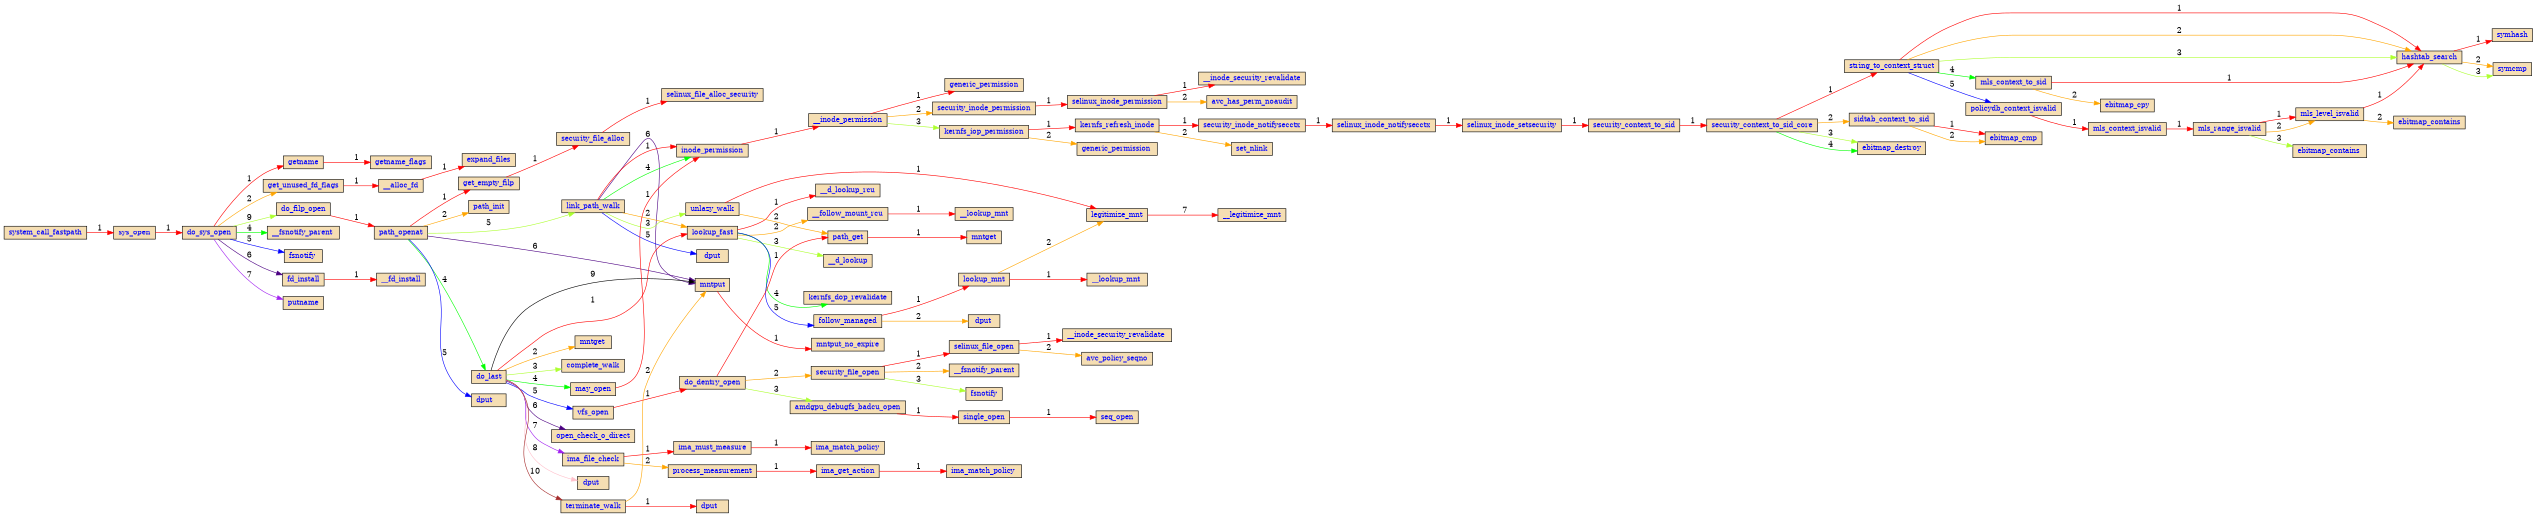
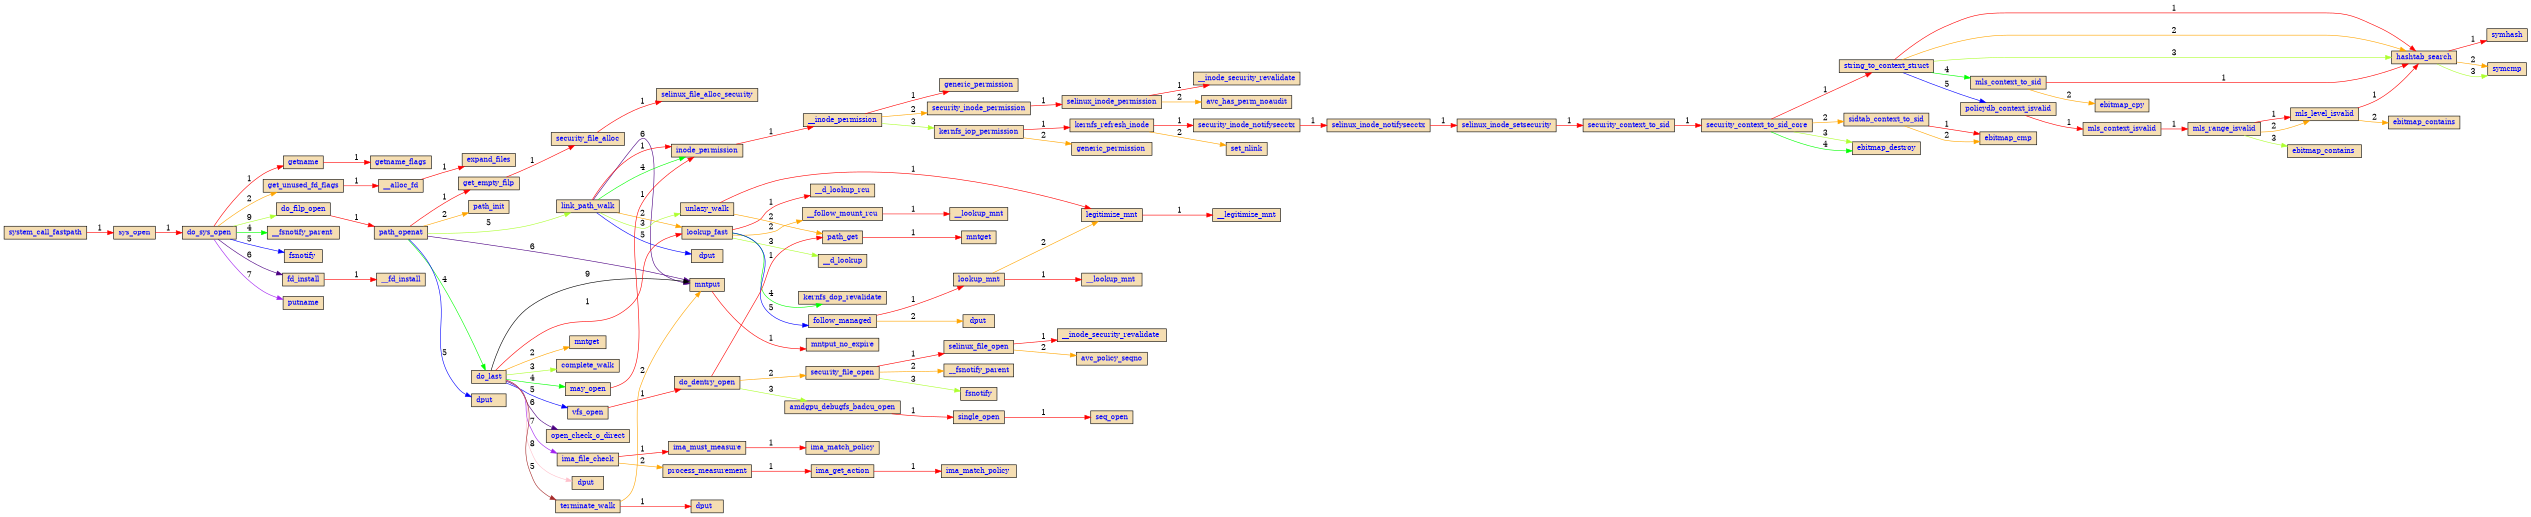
(1185, 211) -> (1180, 211)
(535, 472) -> (533, 467)
